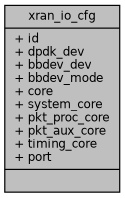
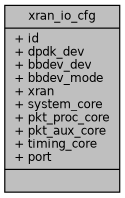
(34, 92) -> (35, 92)
